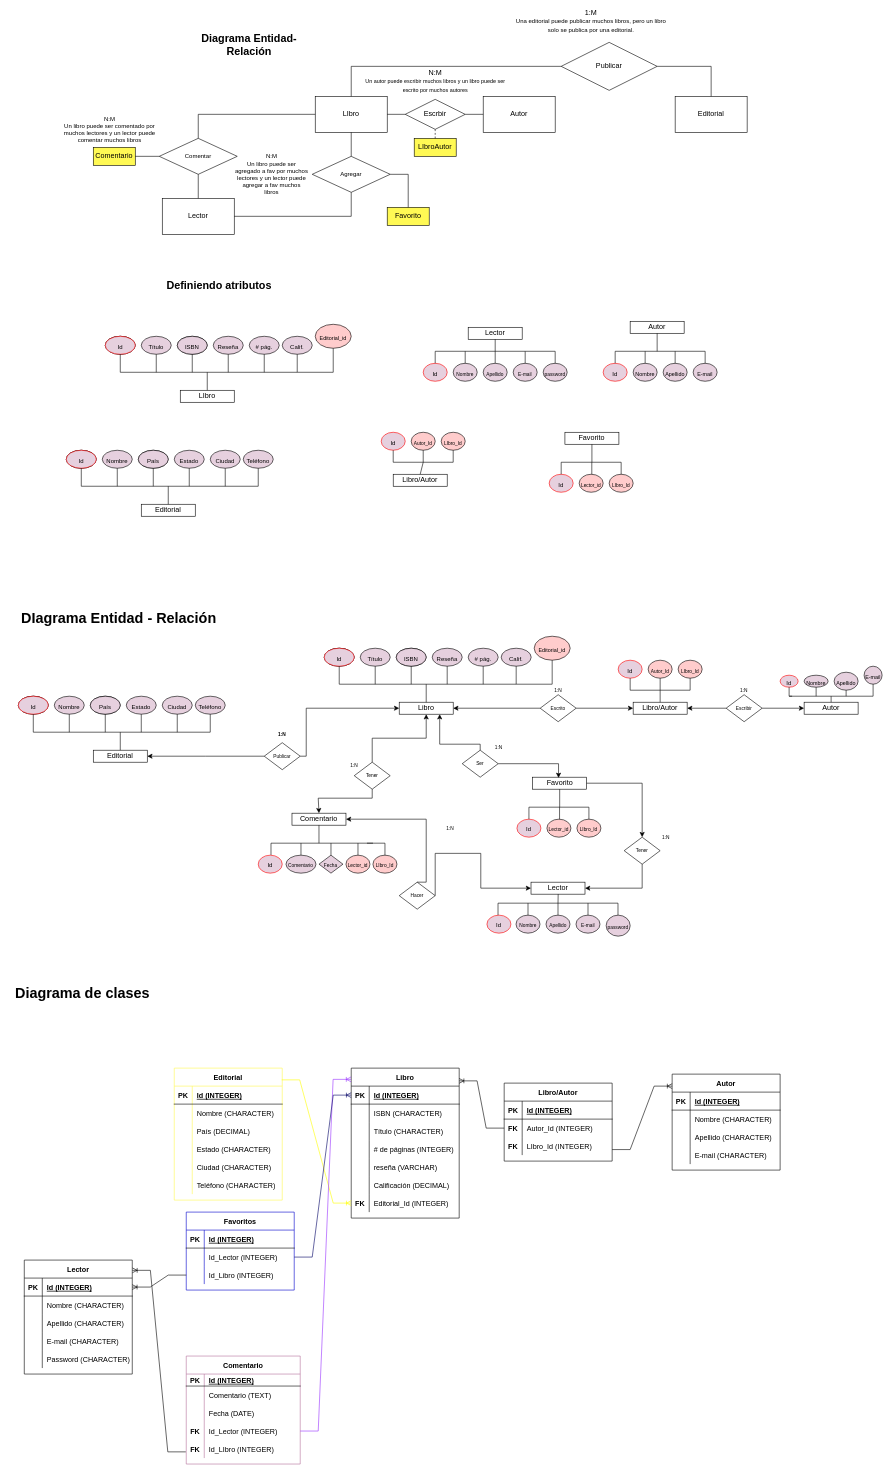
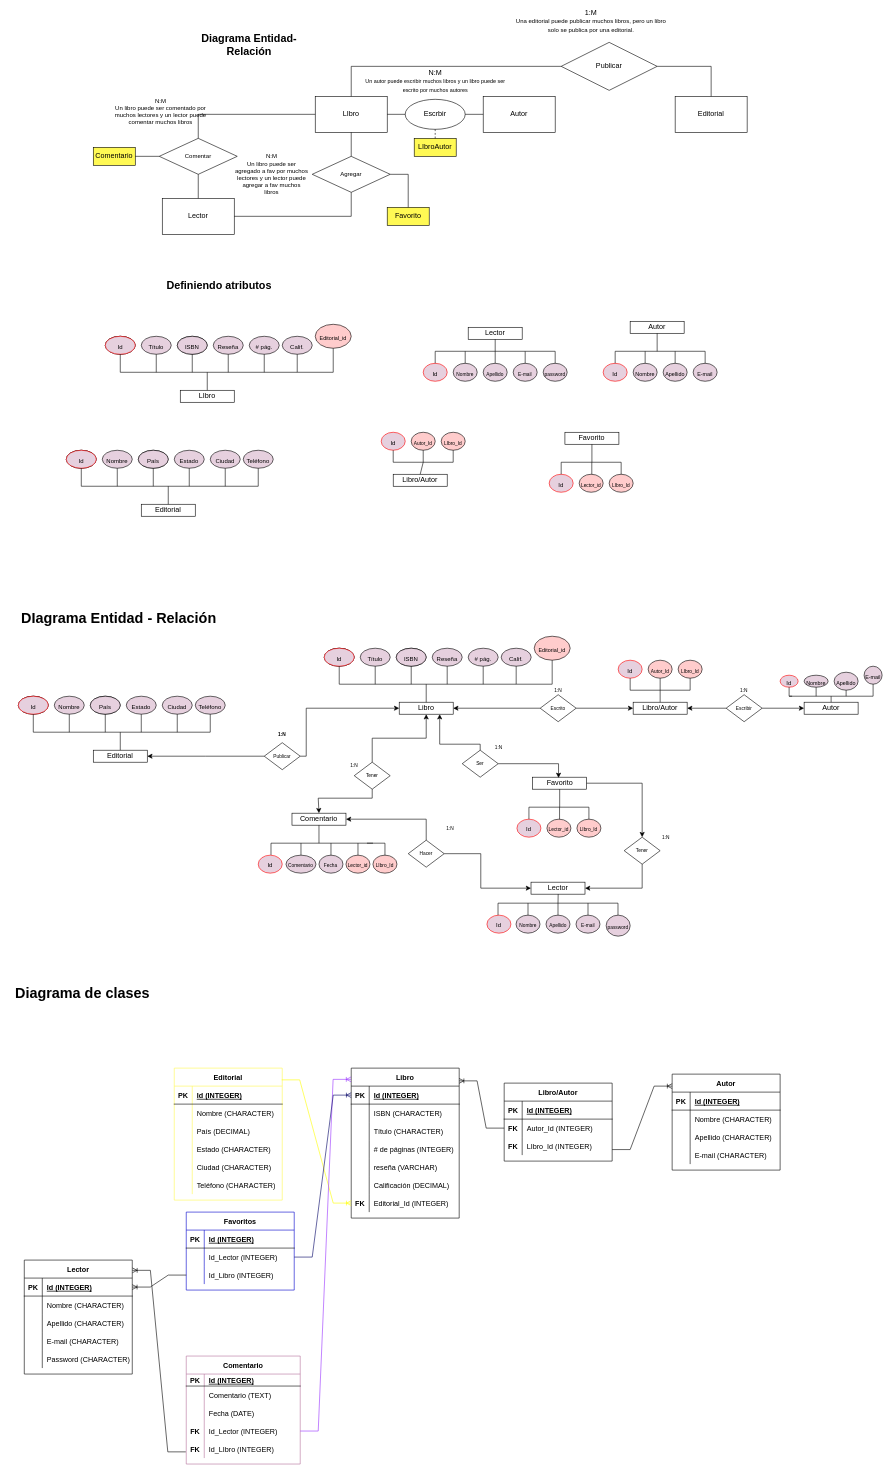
(435, 114) -> (435, 114)
(110, 129) -> (161, 111)
(331, 864) -> (331, 864)
(417, 896) -> (426, 854)
